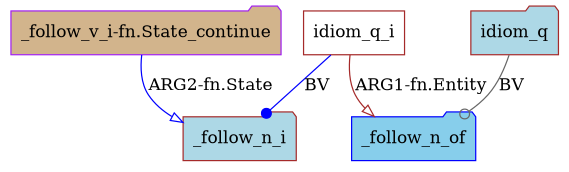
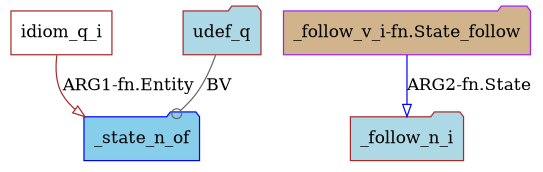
(146, 33) -> (407, 33)
(515, 33) -> (222, 33)
(300, 82) -> none
(414, 139) -> (142, 139)
